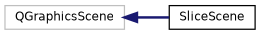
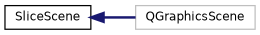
(153, 17) -> (120, 17)
